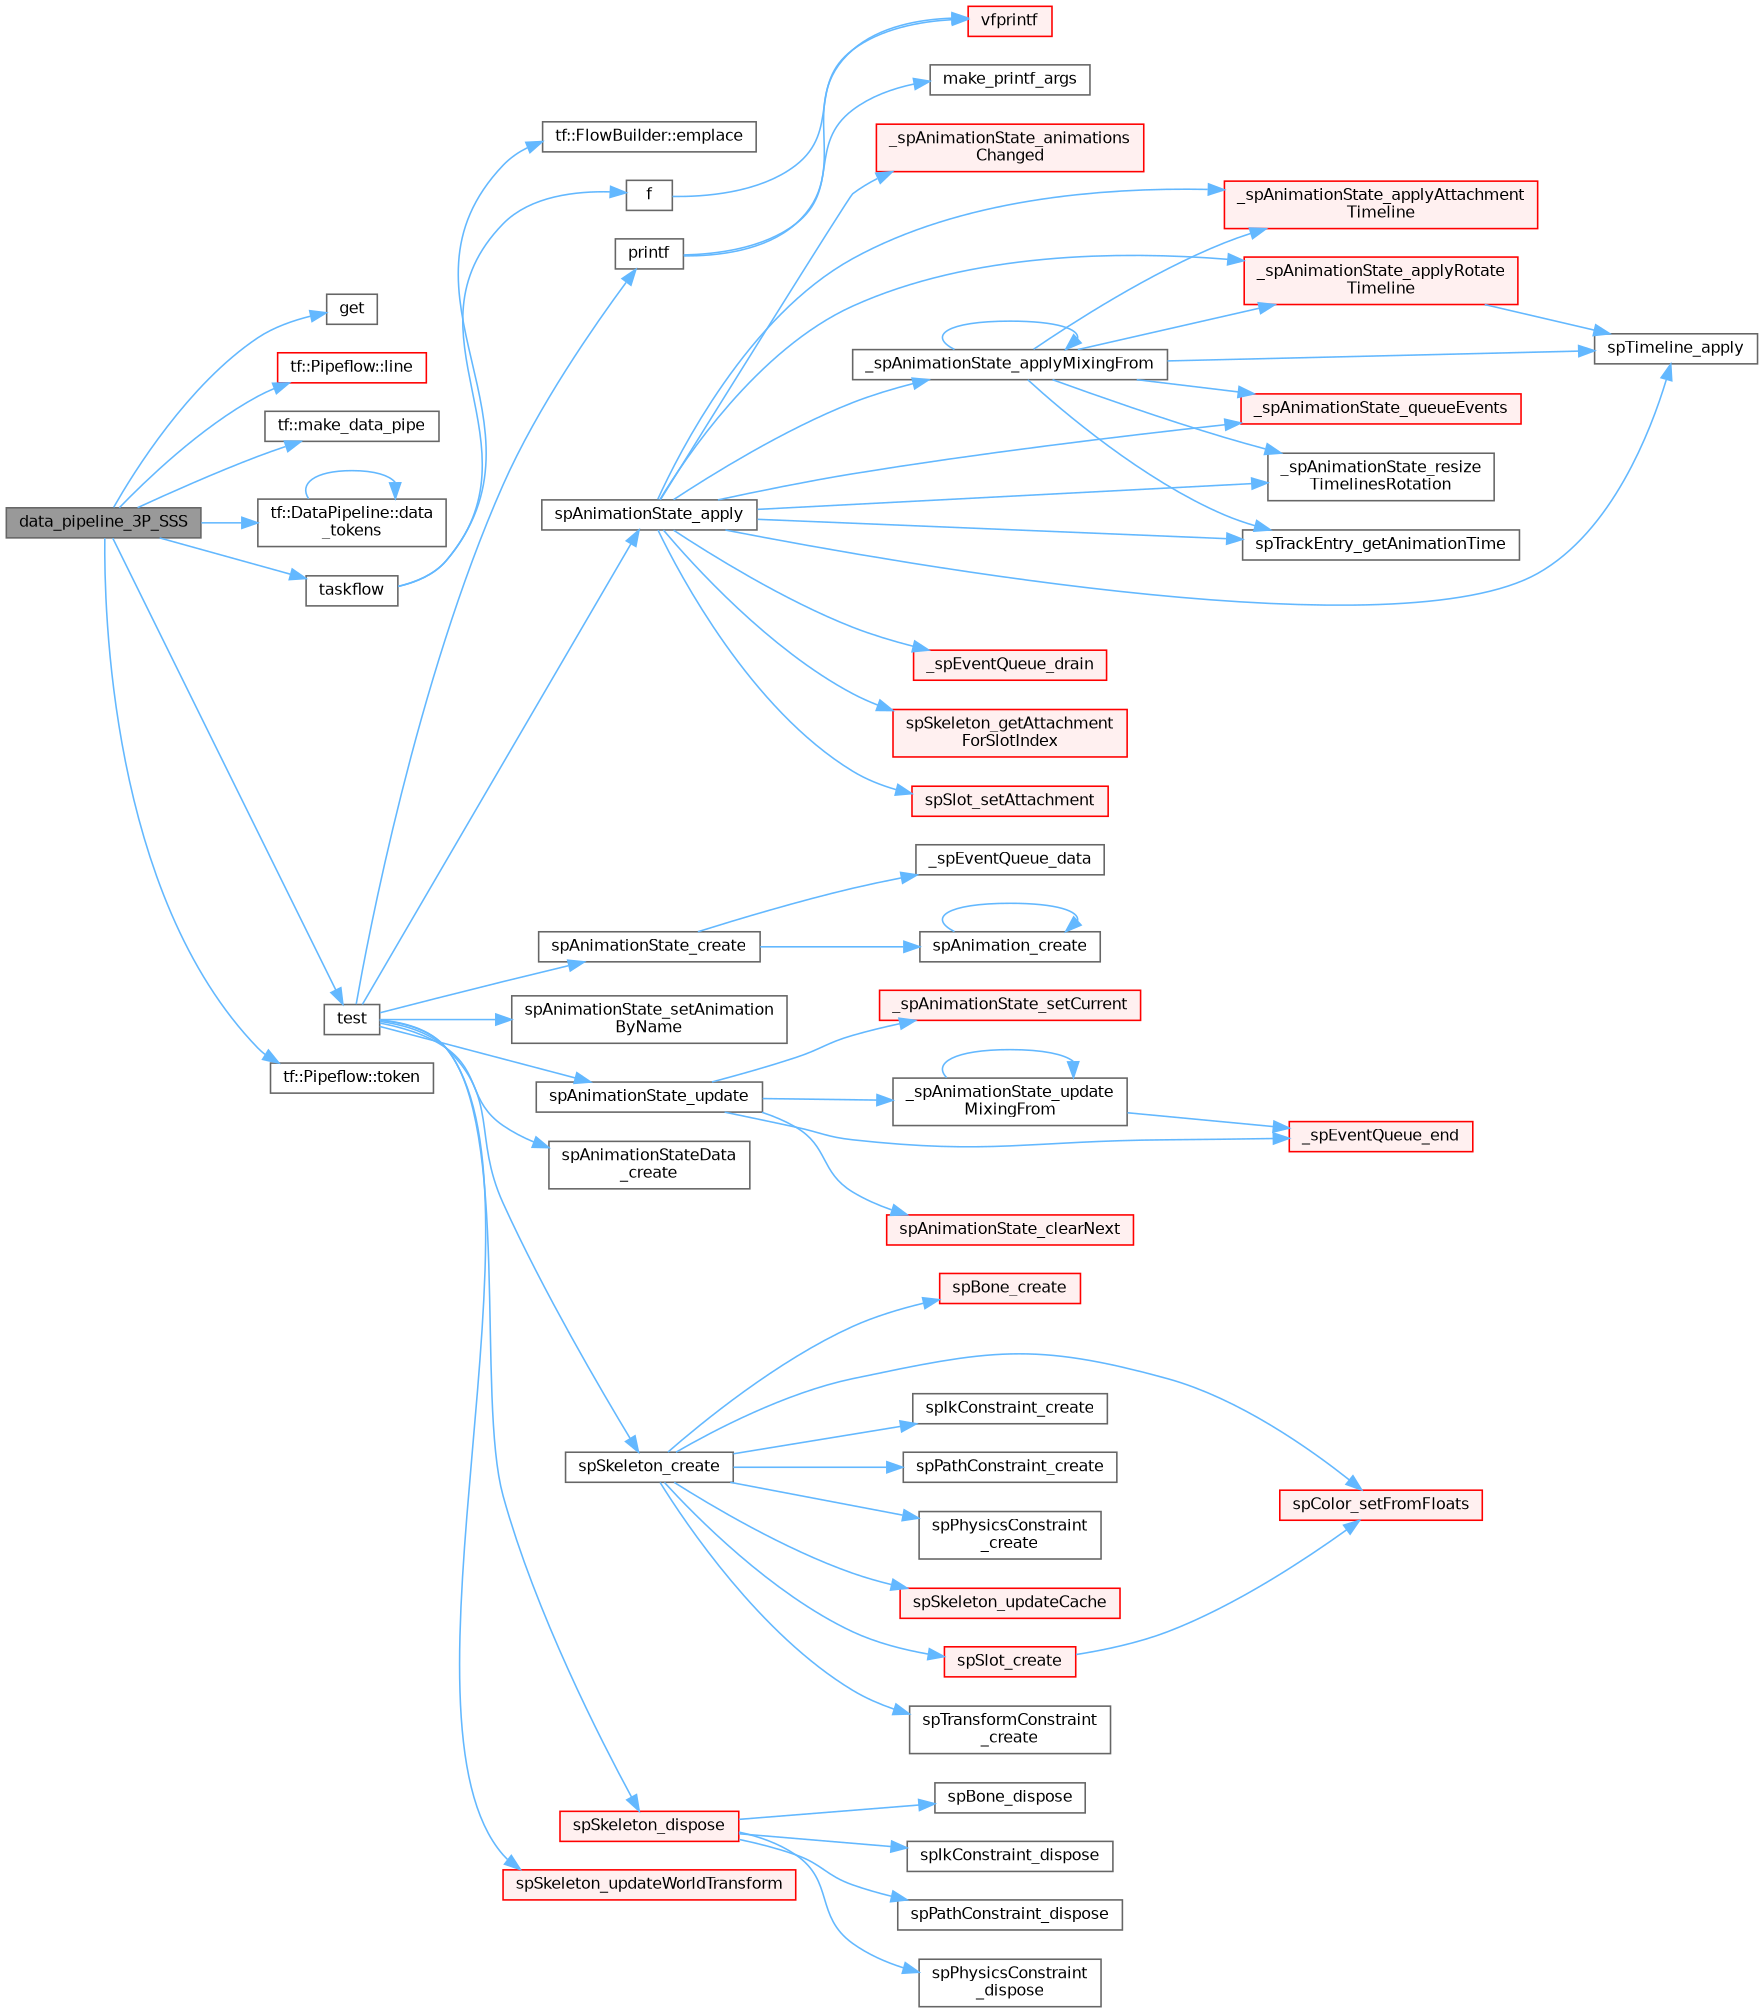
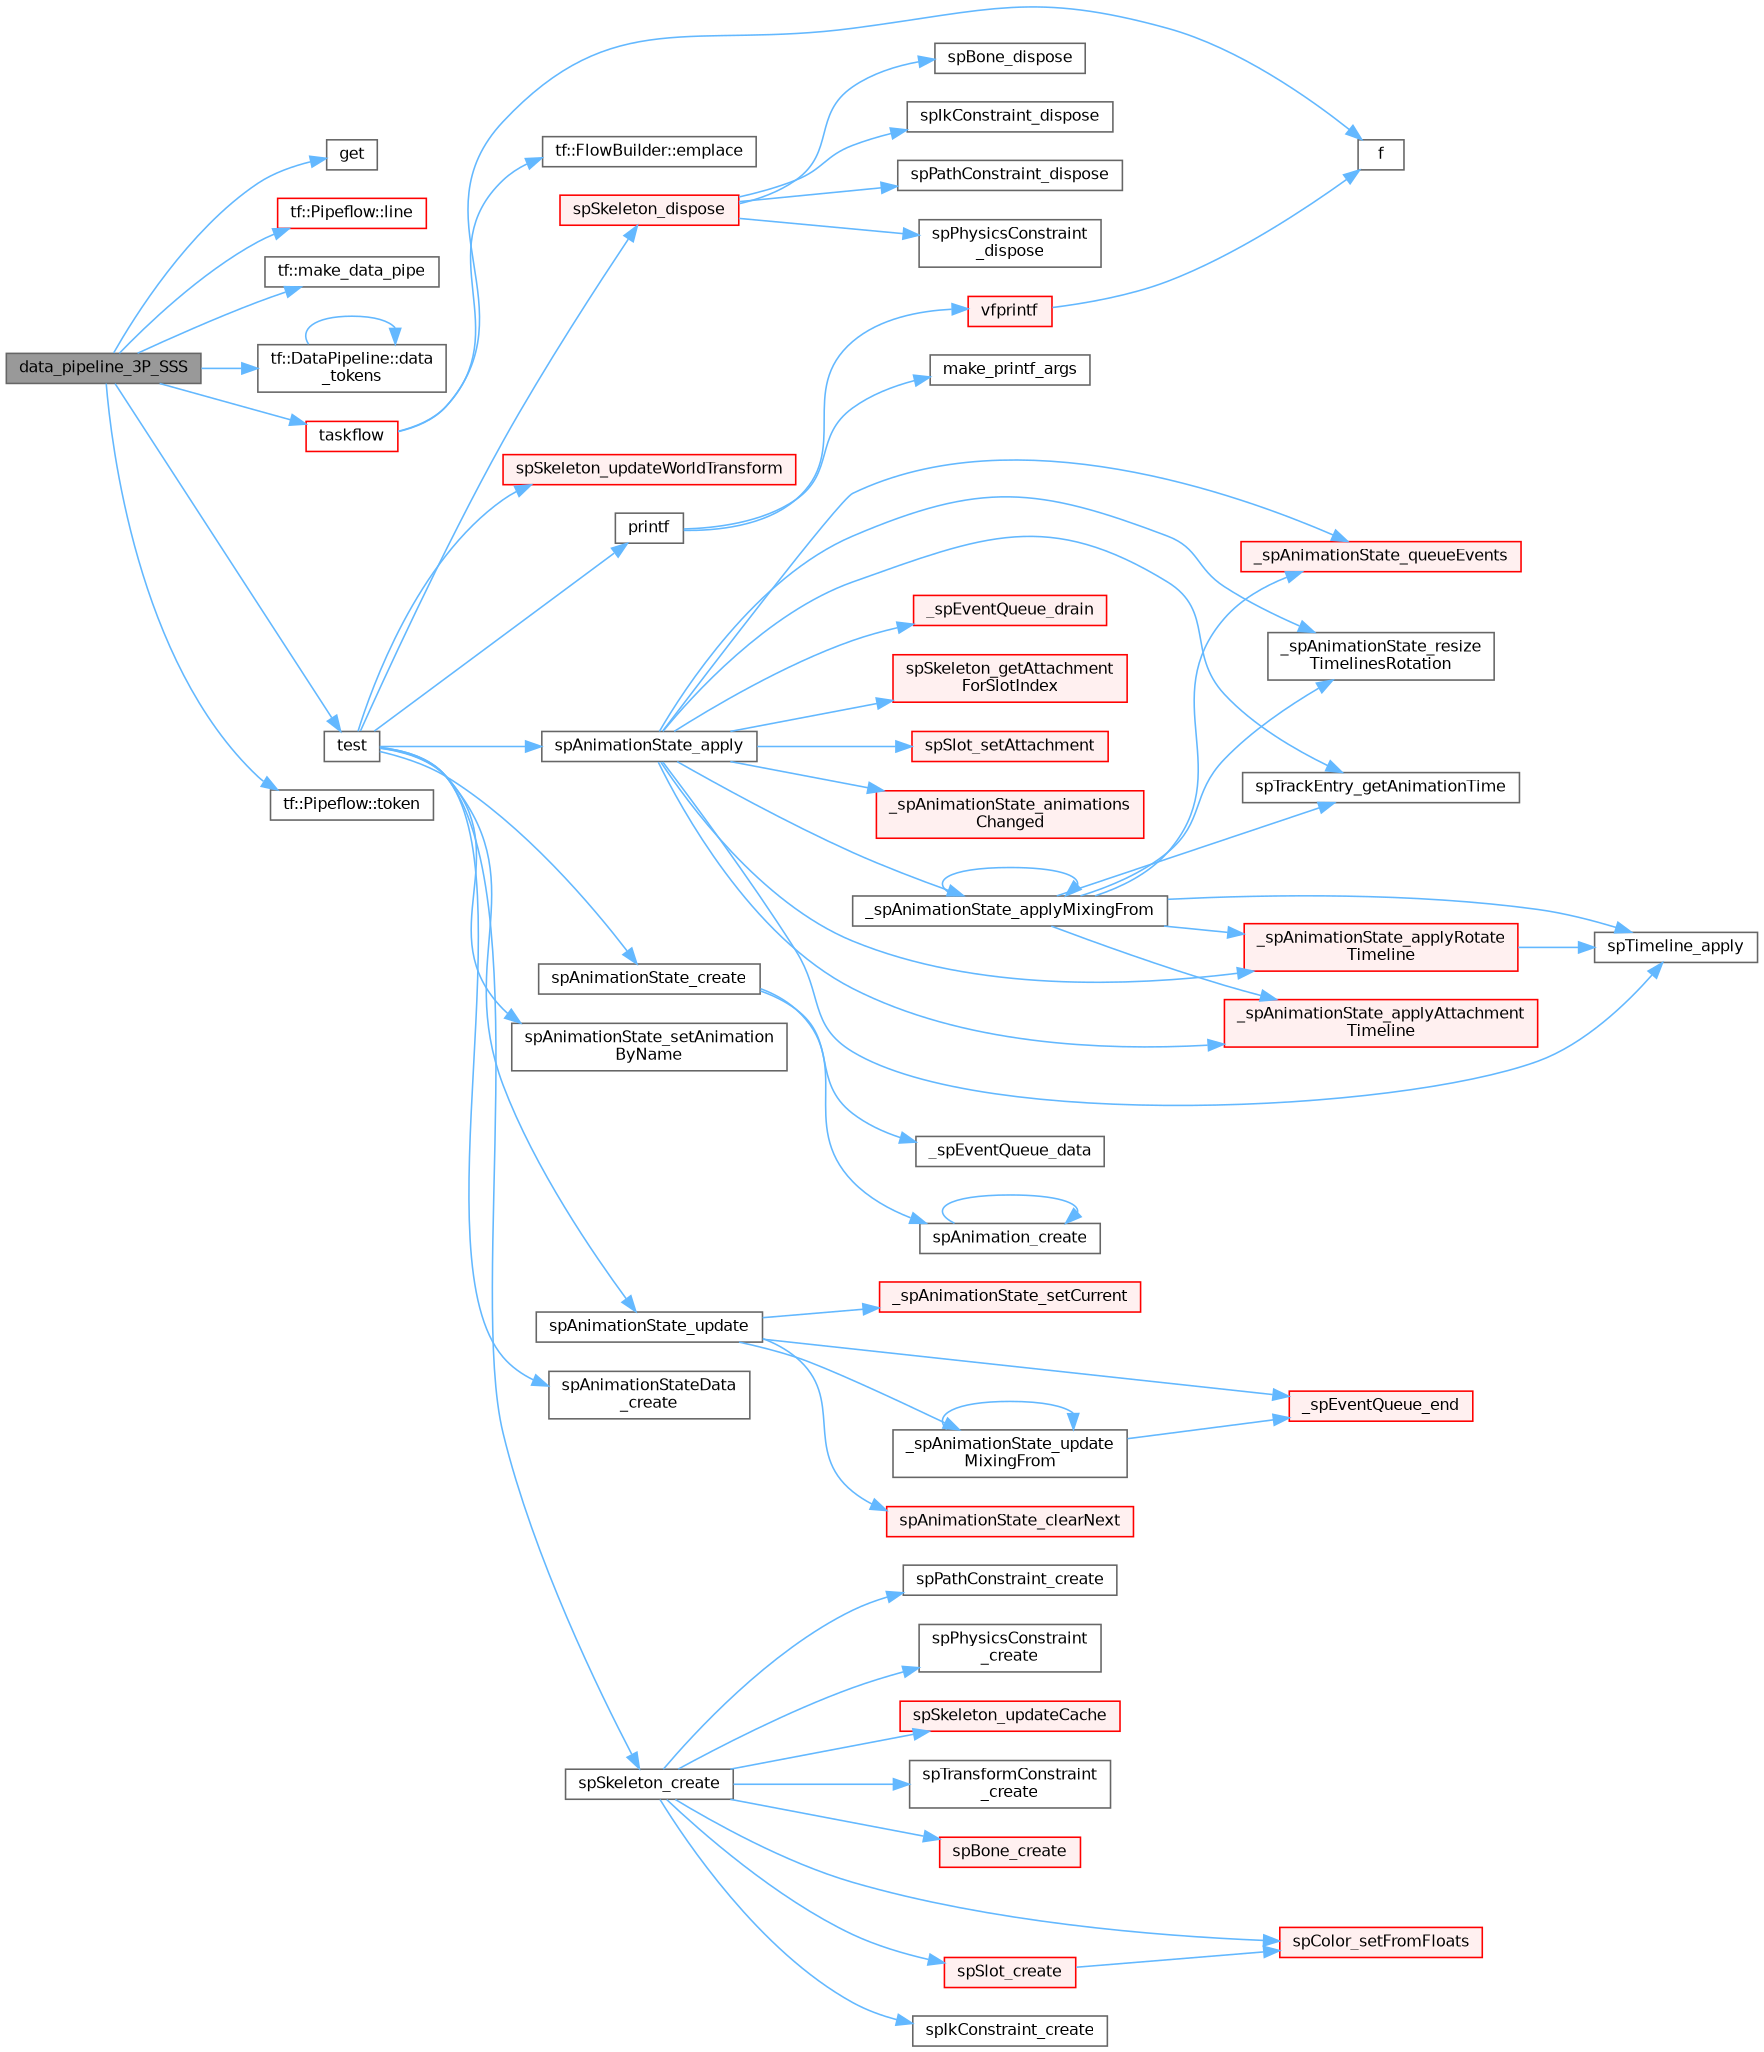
(813, 145) -> (1208, 264)
(352, 591) -> (352, 436)
